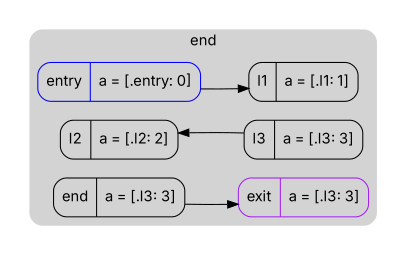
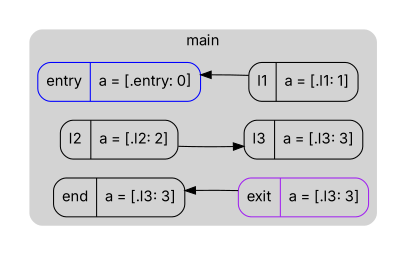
(203, 41) -> (203, 41)
(219, 89) -> (230, 75)
(217, 133) -> (206, 147)
(206, 204) -> (217, 190)
